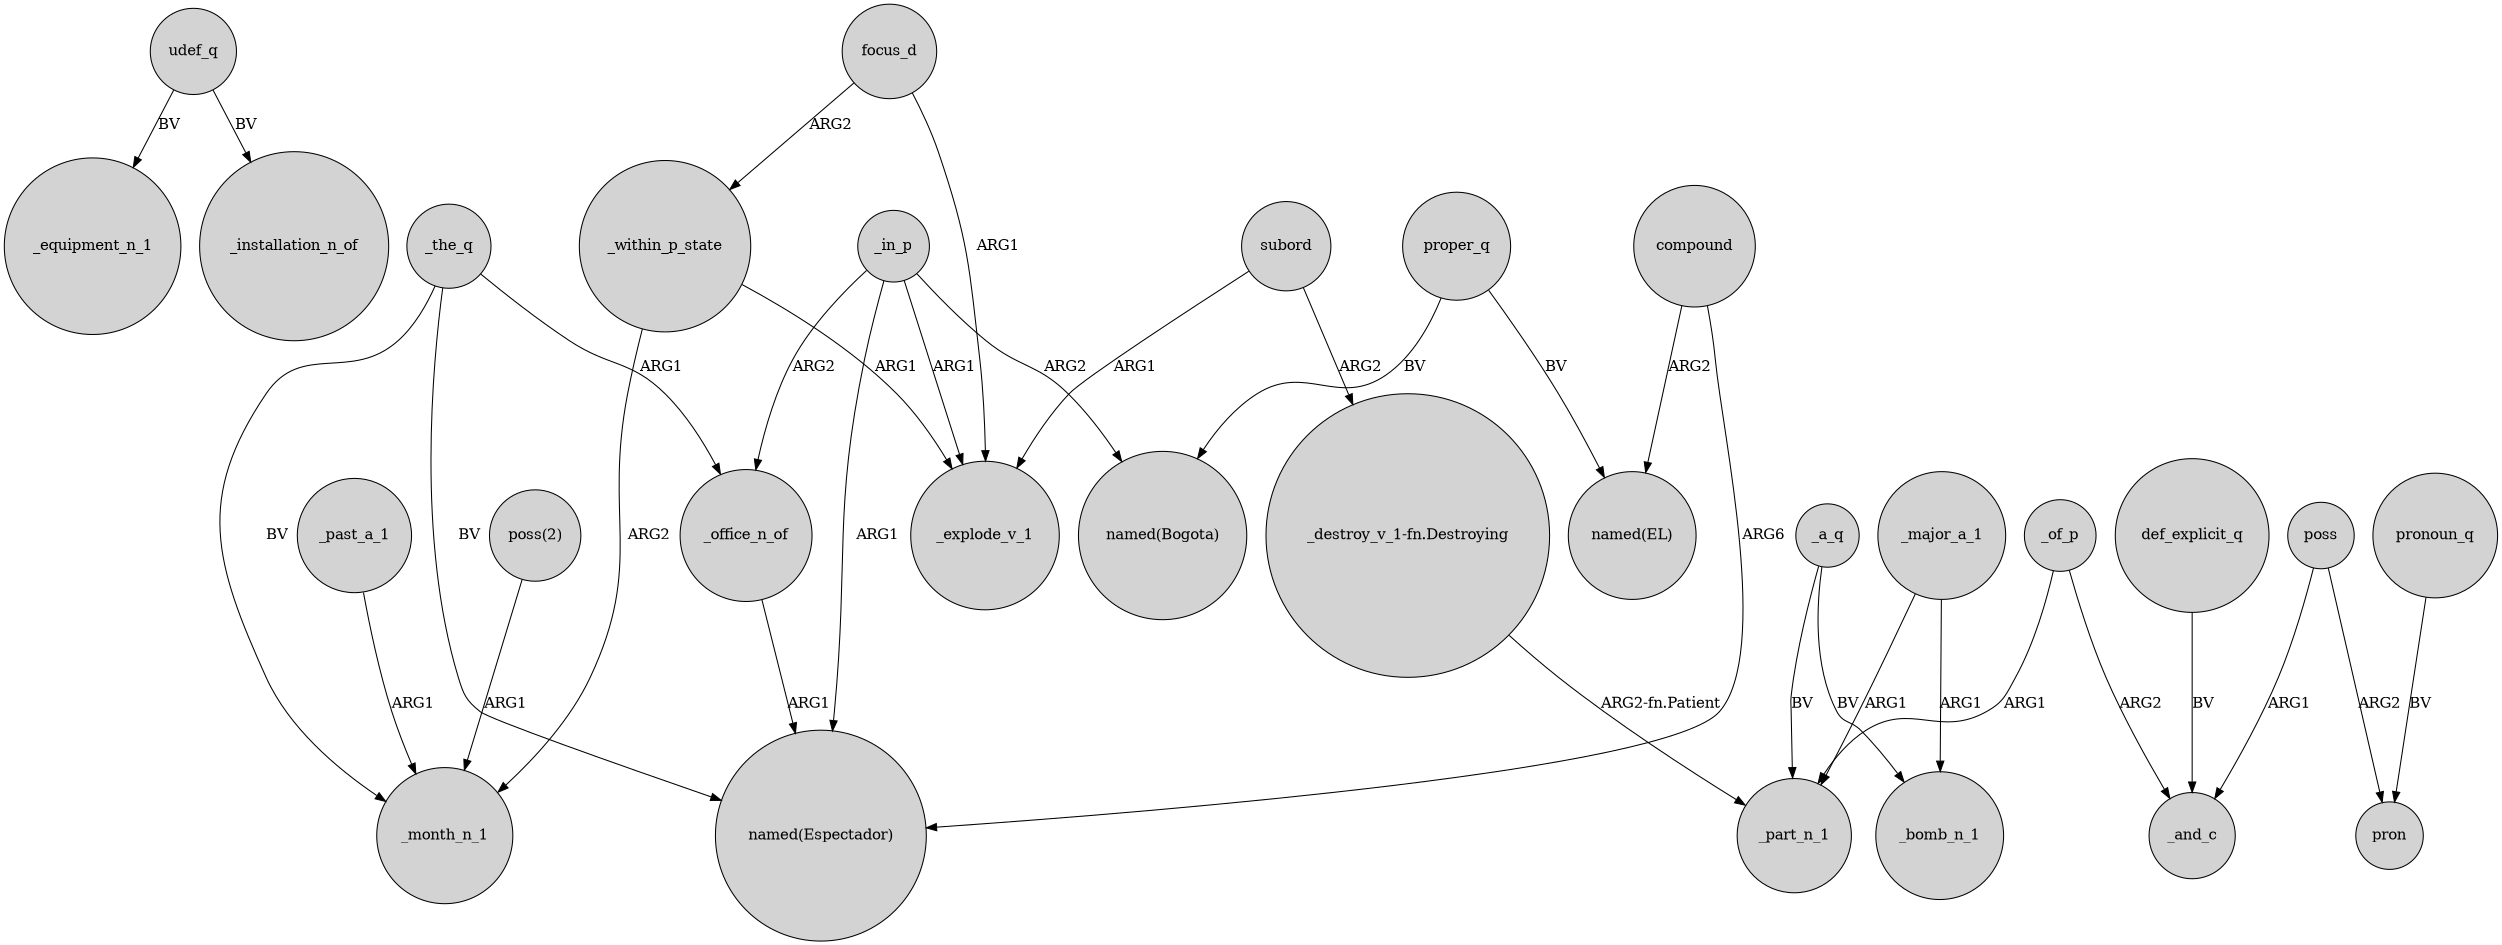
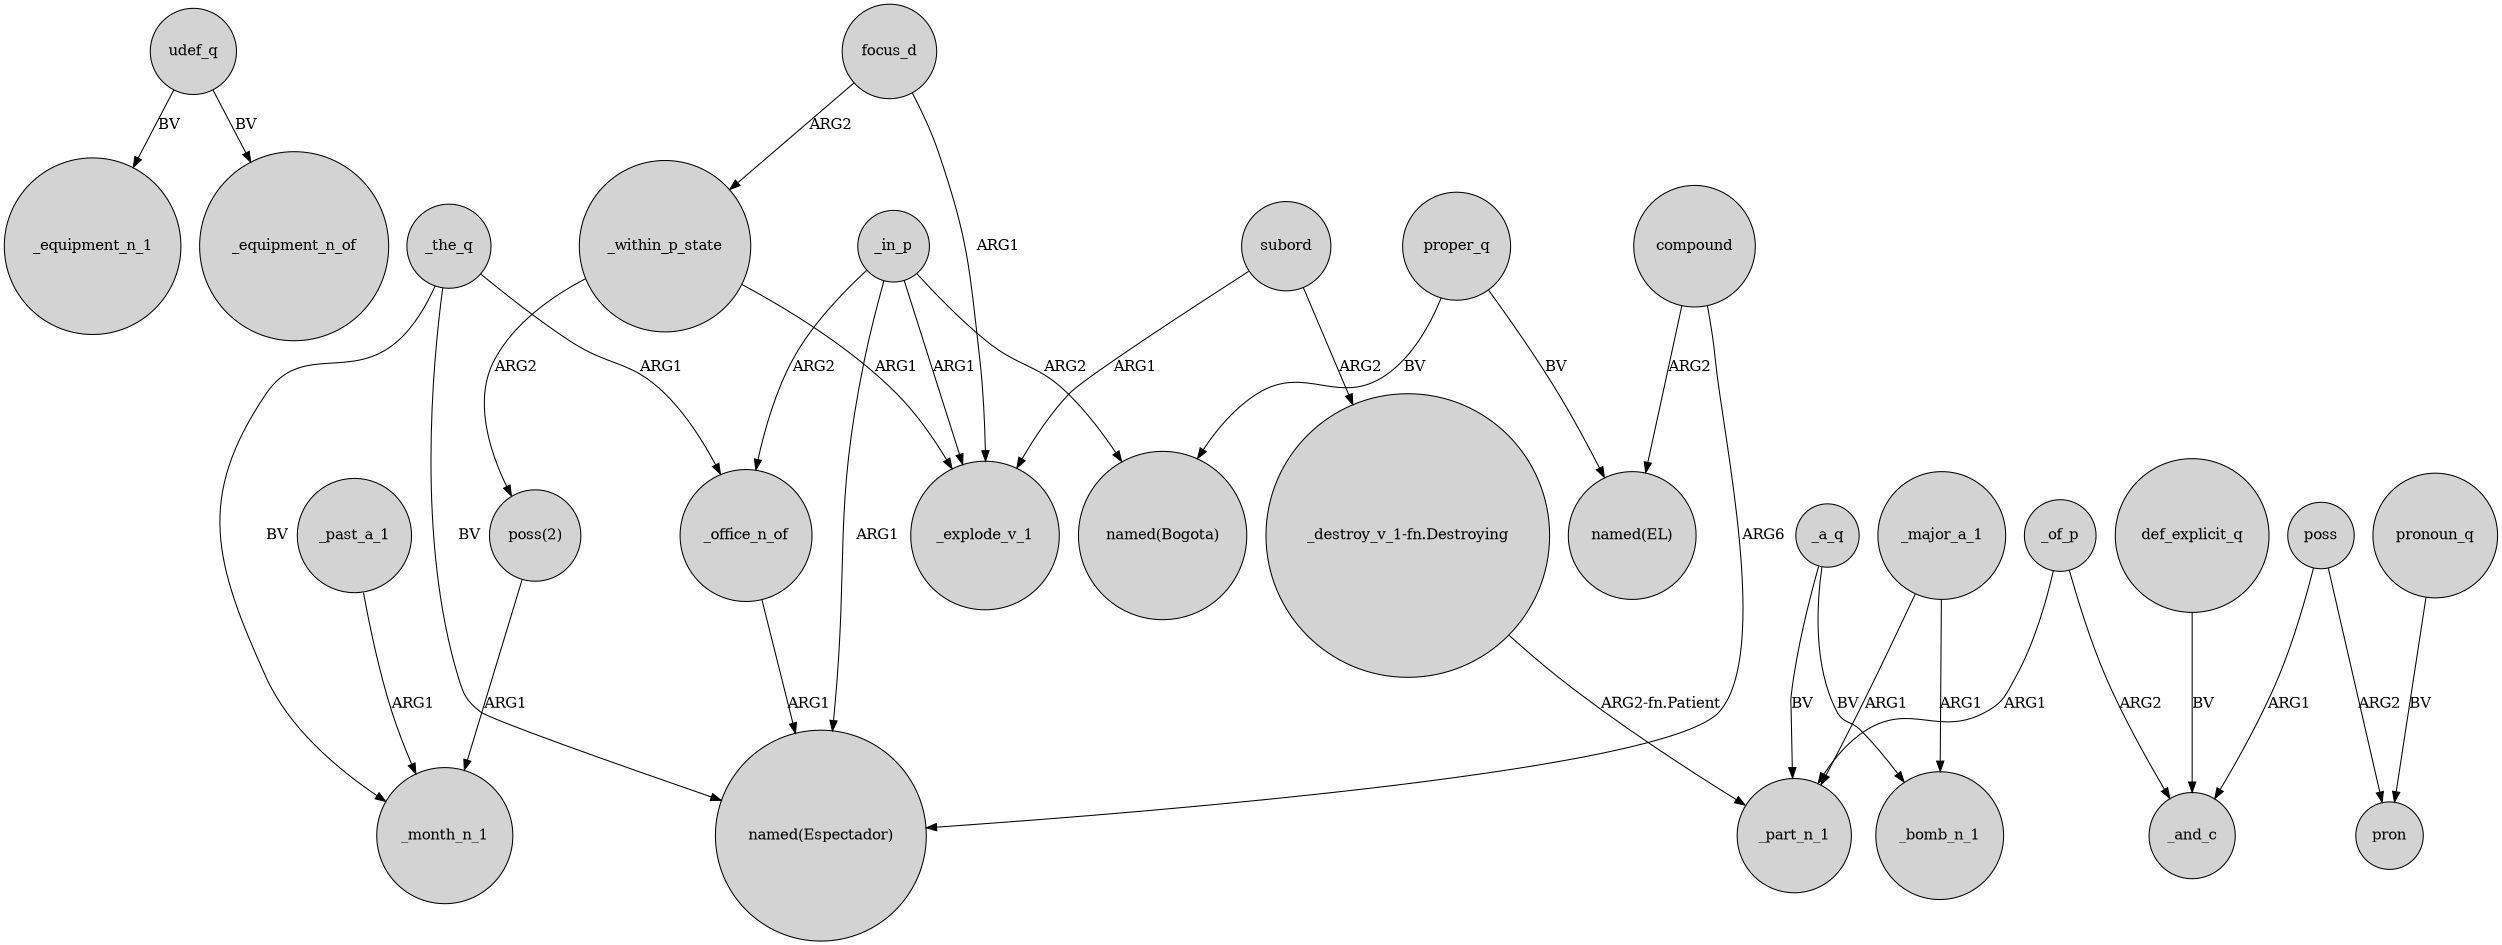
(294, 246) -> (294, 246)
(619, 573) -> (493, 364)
